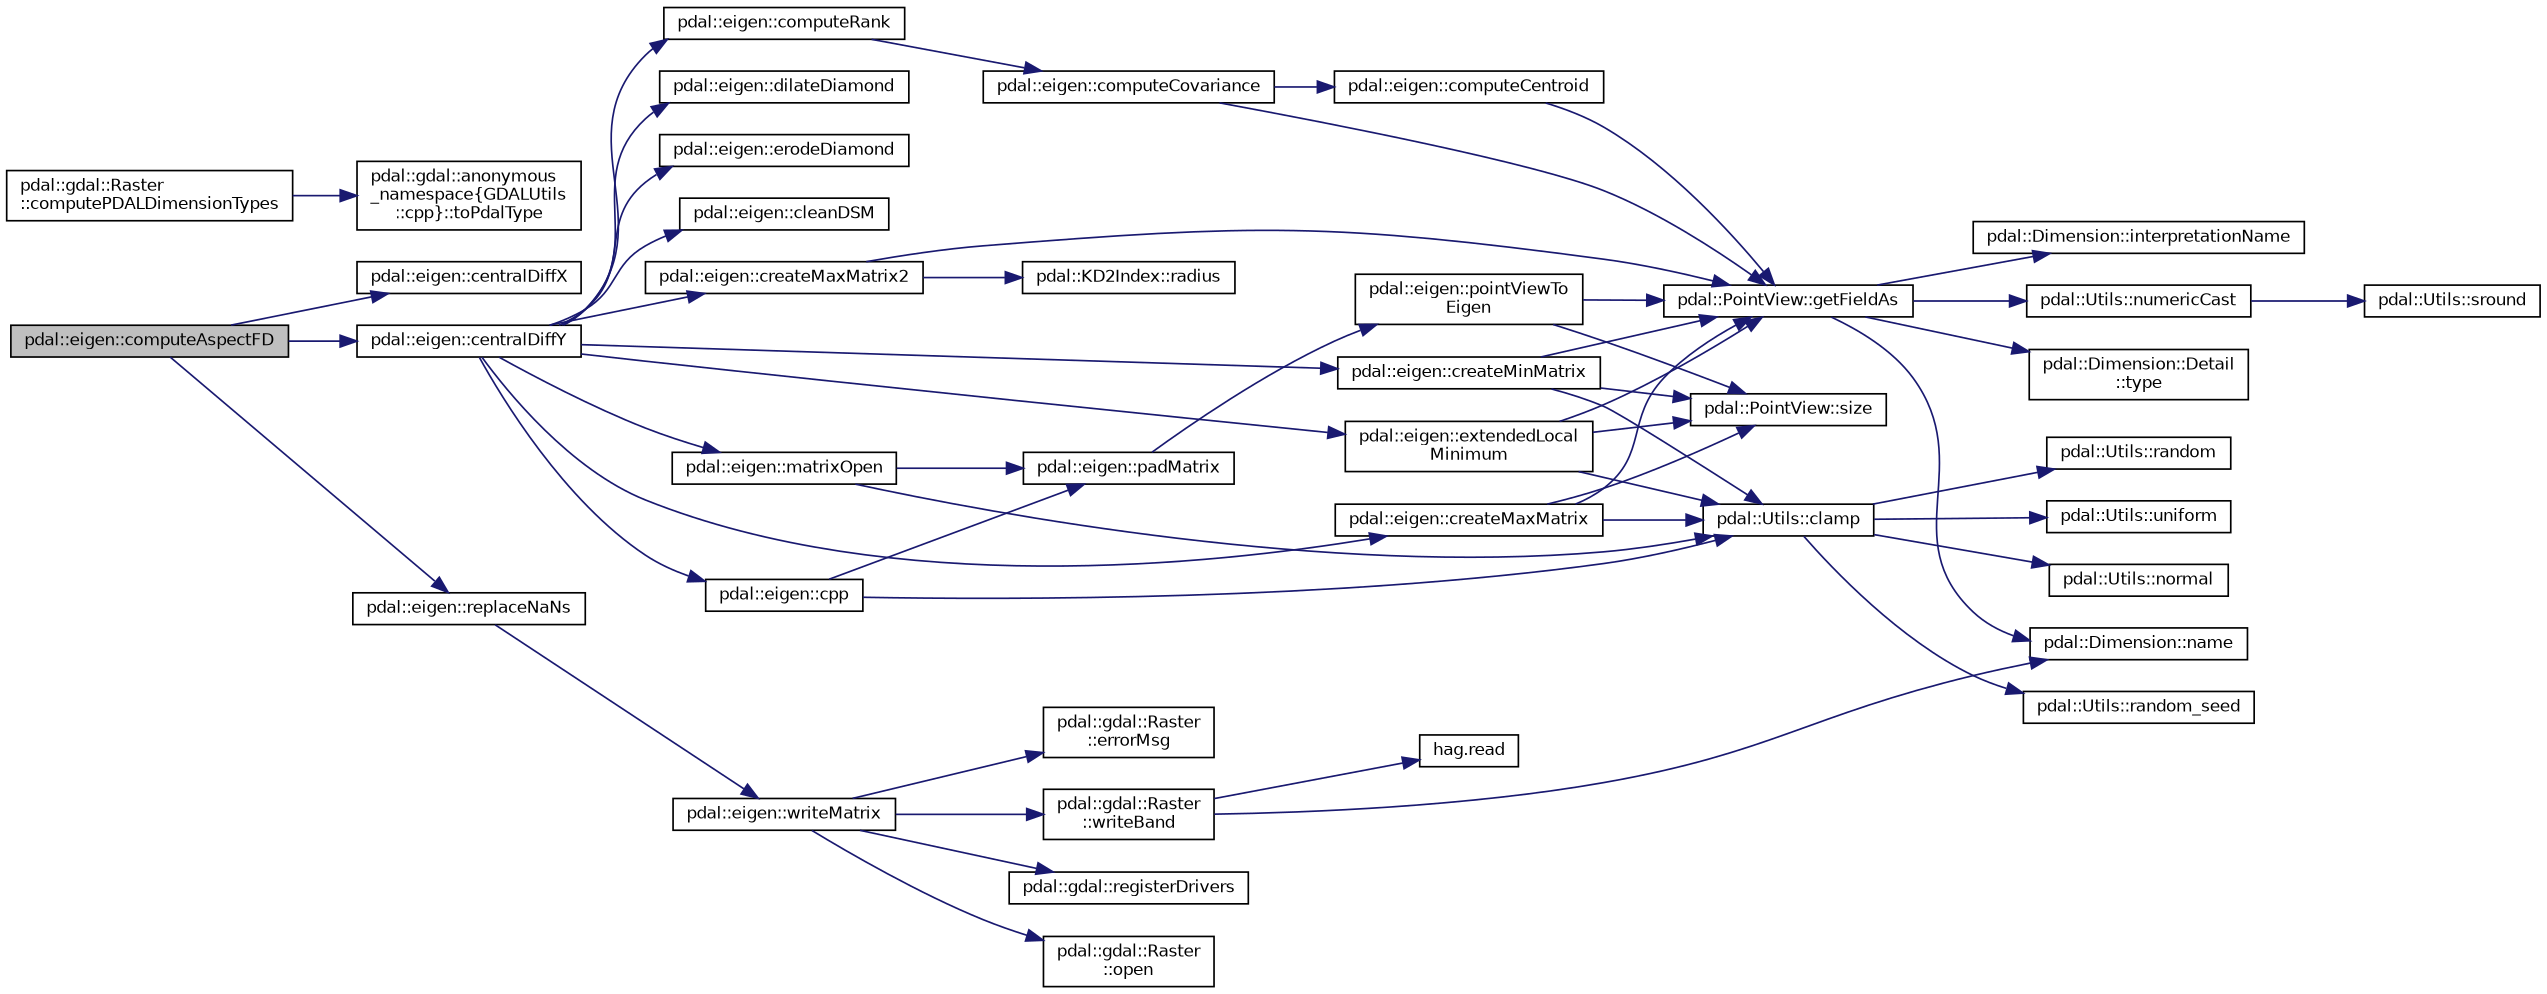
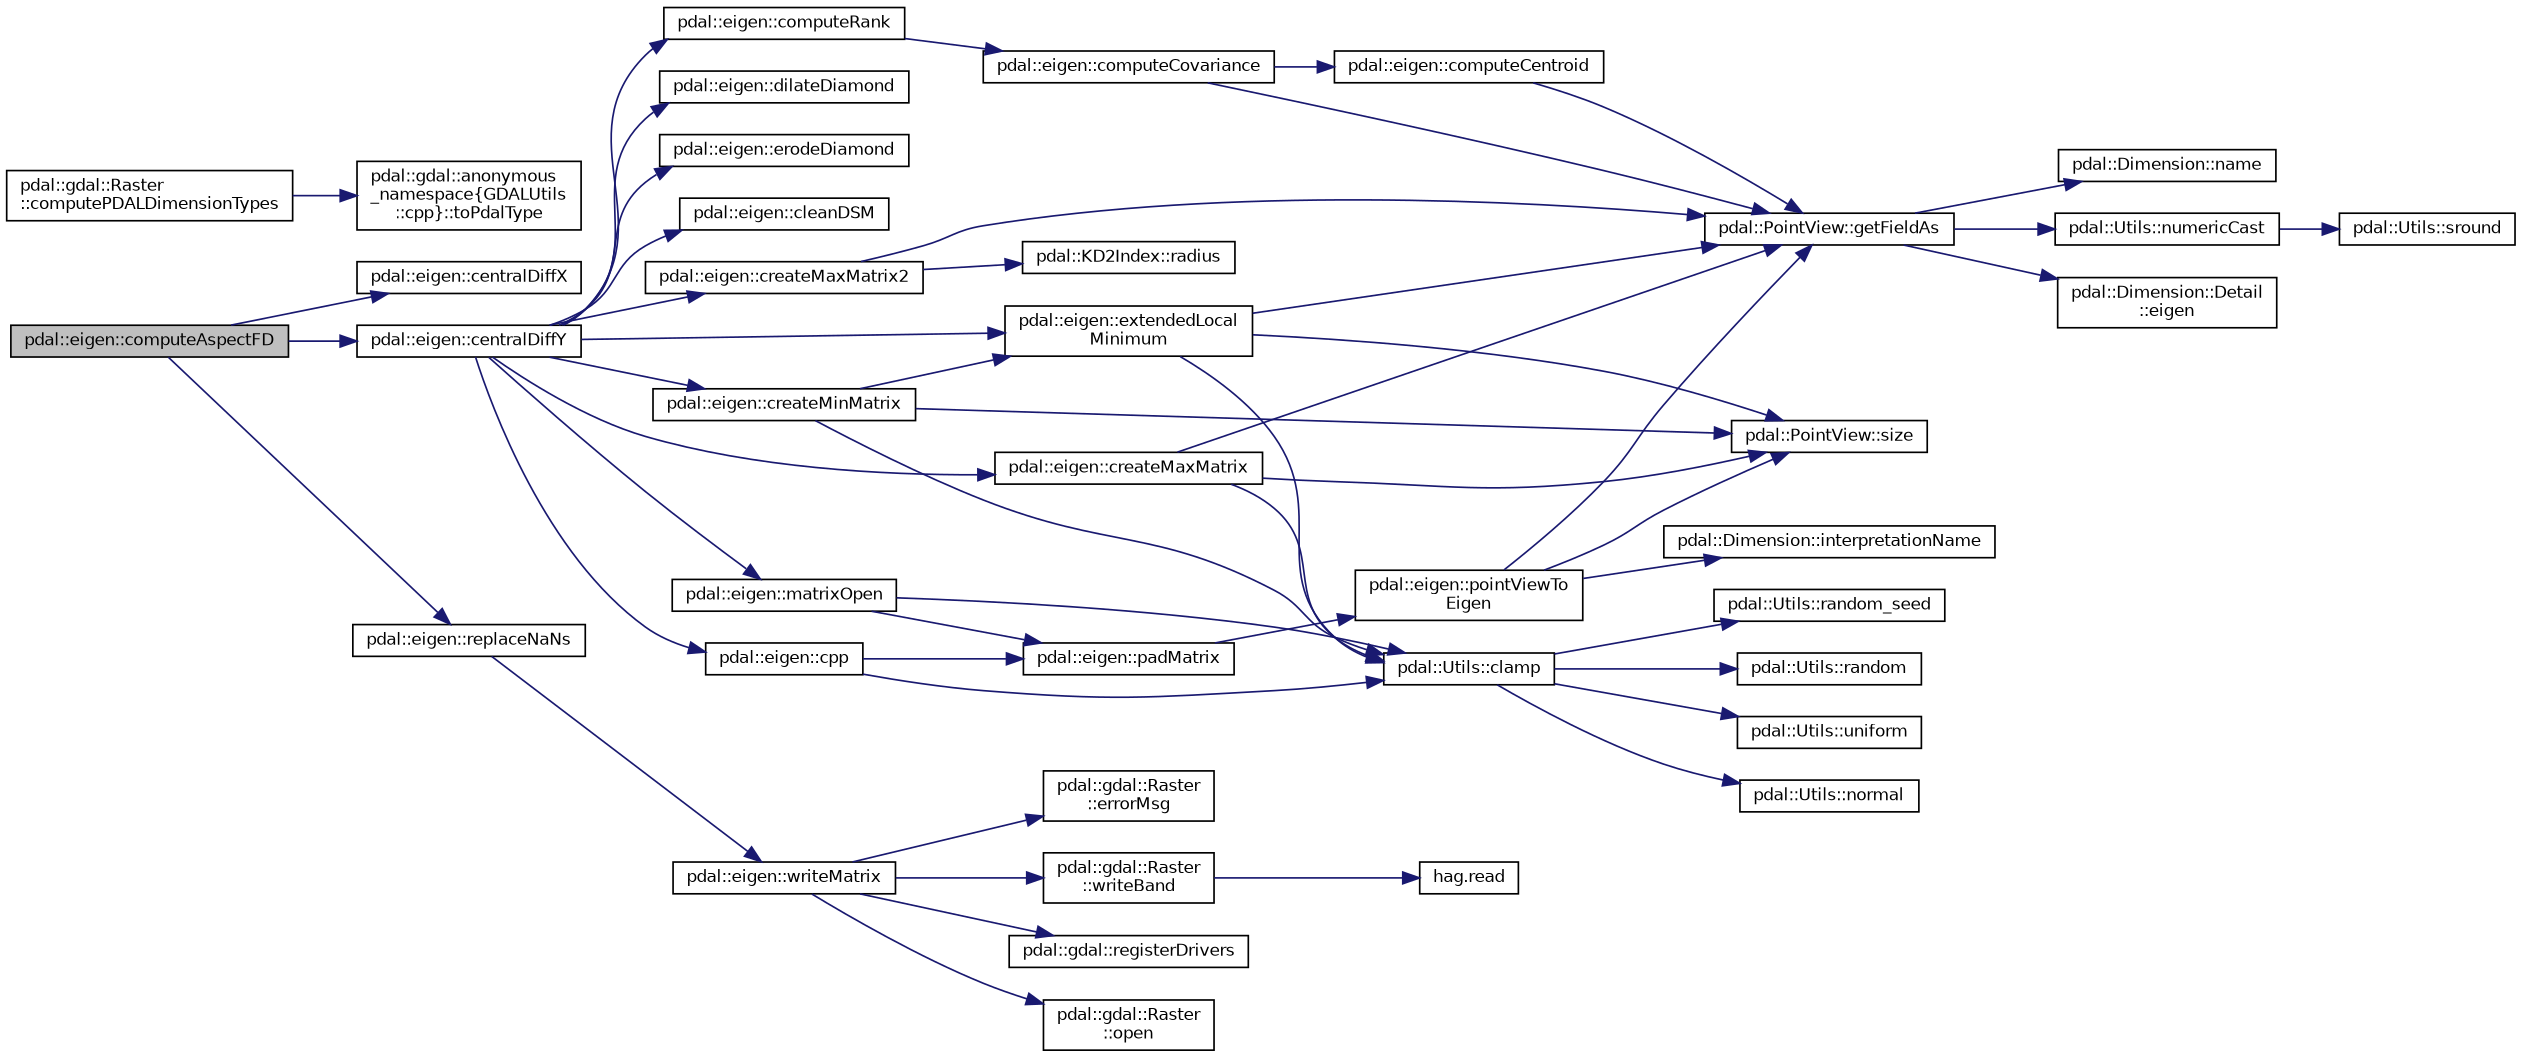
(1955, 271) -> (1644, 569)
(1629, 337) -> (927, 374)
(2139, 375) -> (2167, 303)
(1630, 777) -> none
